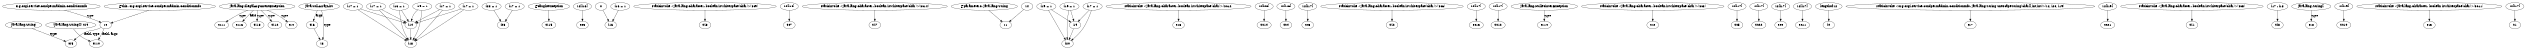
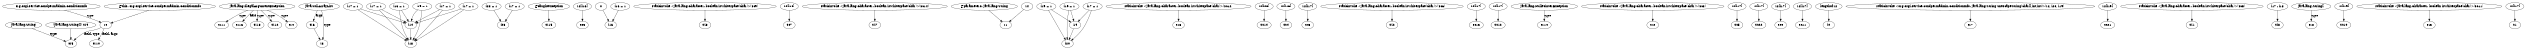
(81, 36) -> (71, 33)
